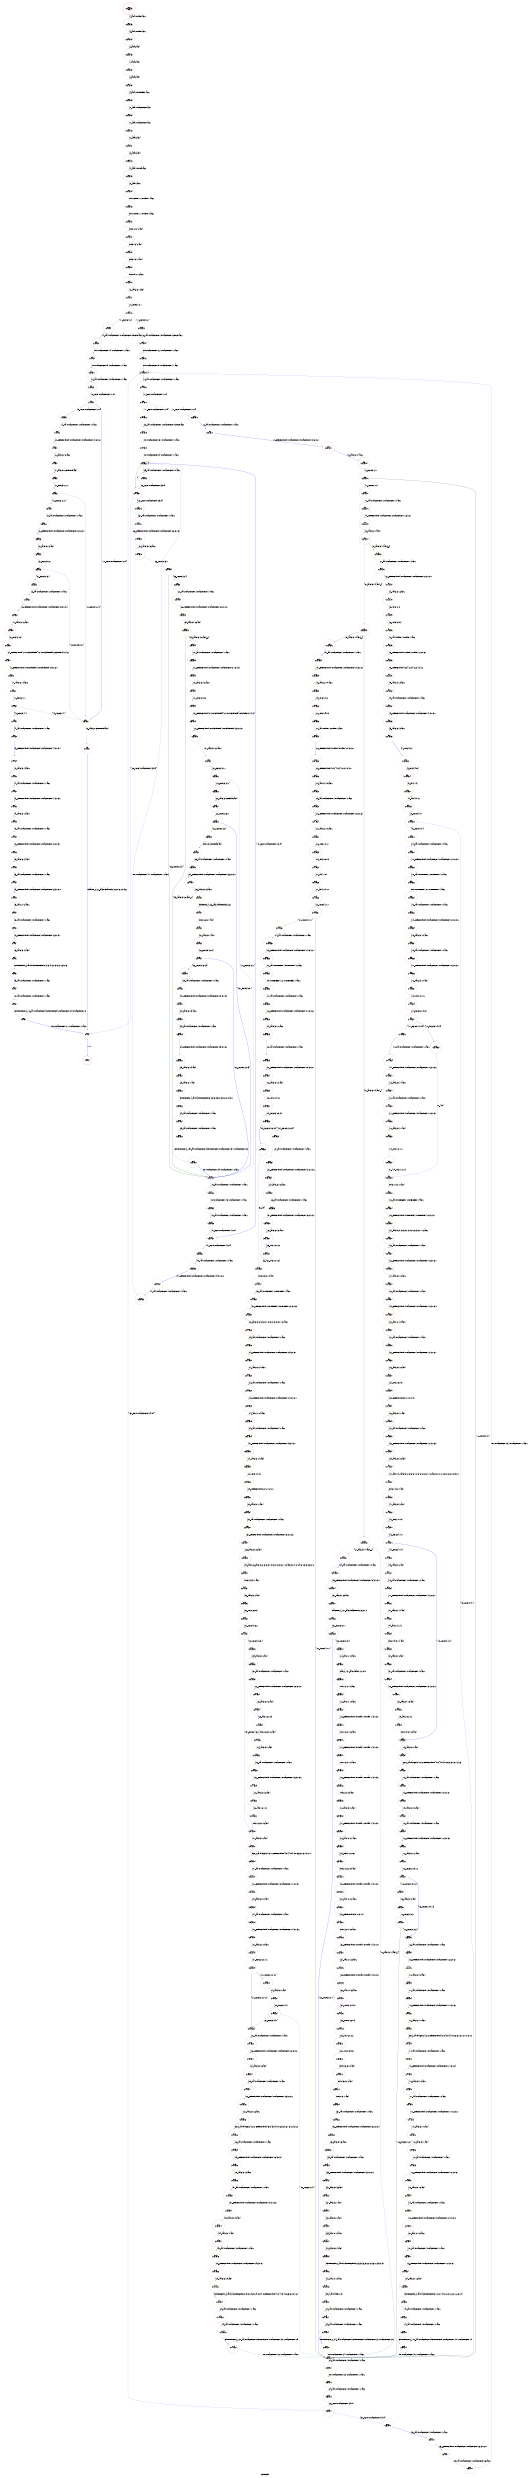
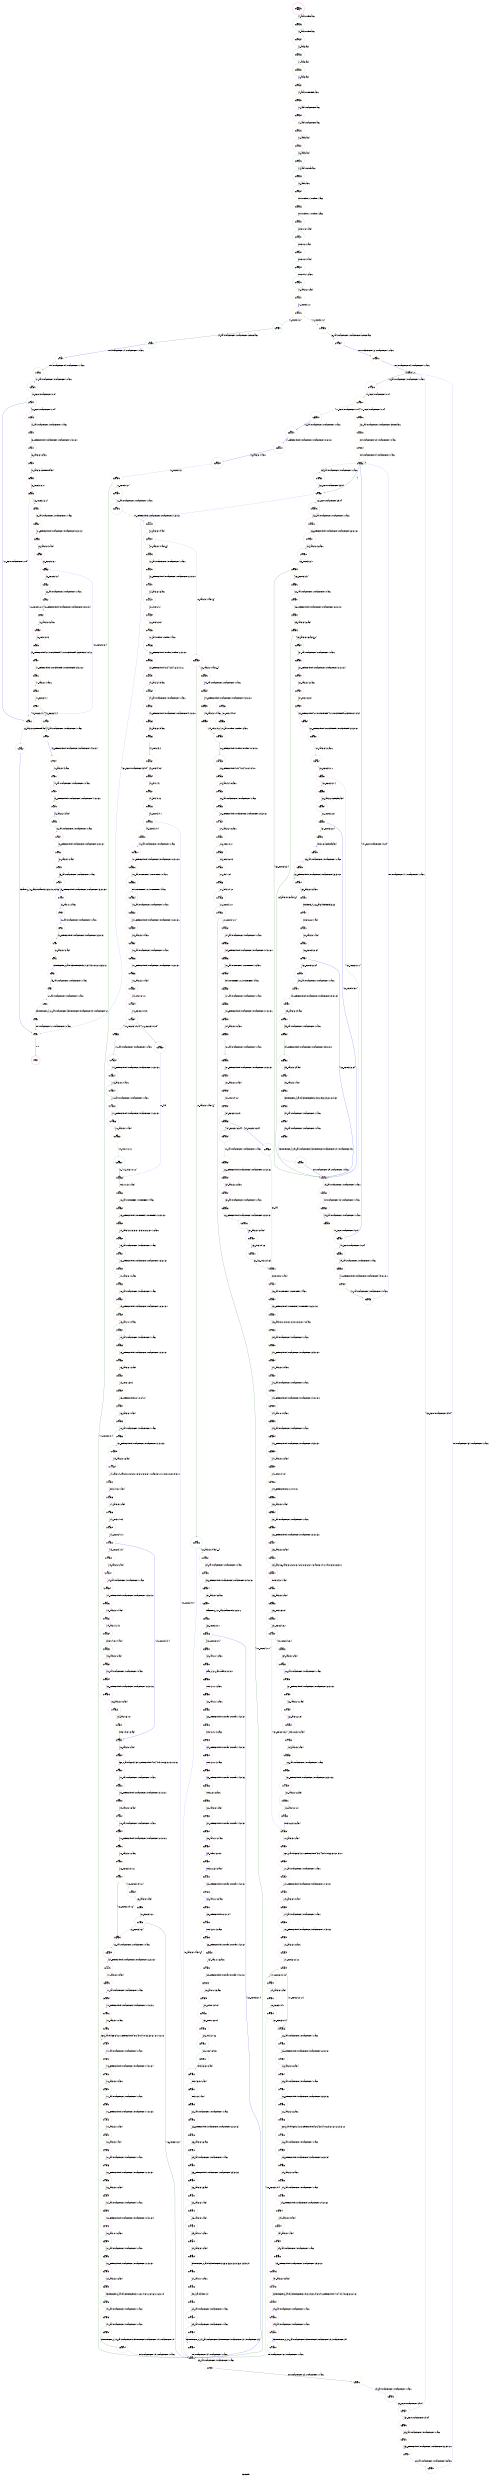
(316, 698) -> (210, 731)
